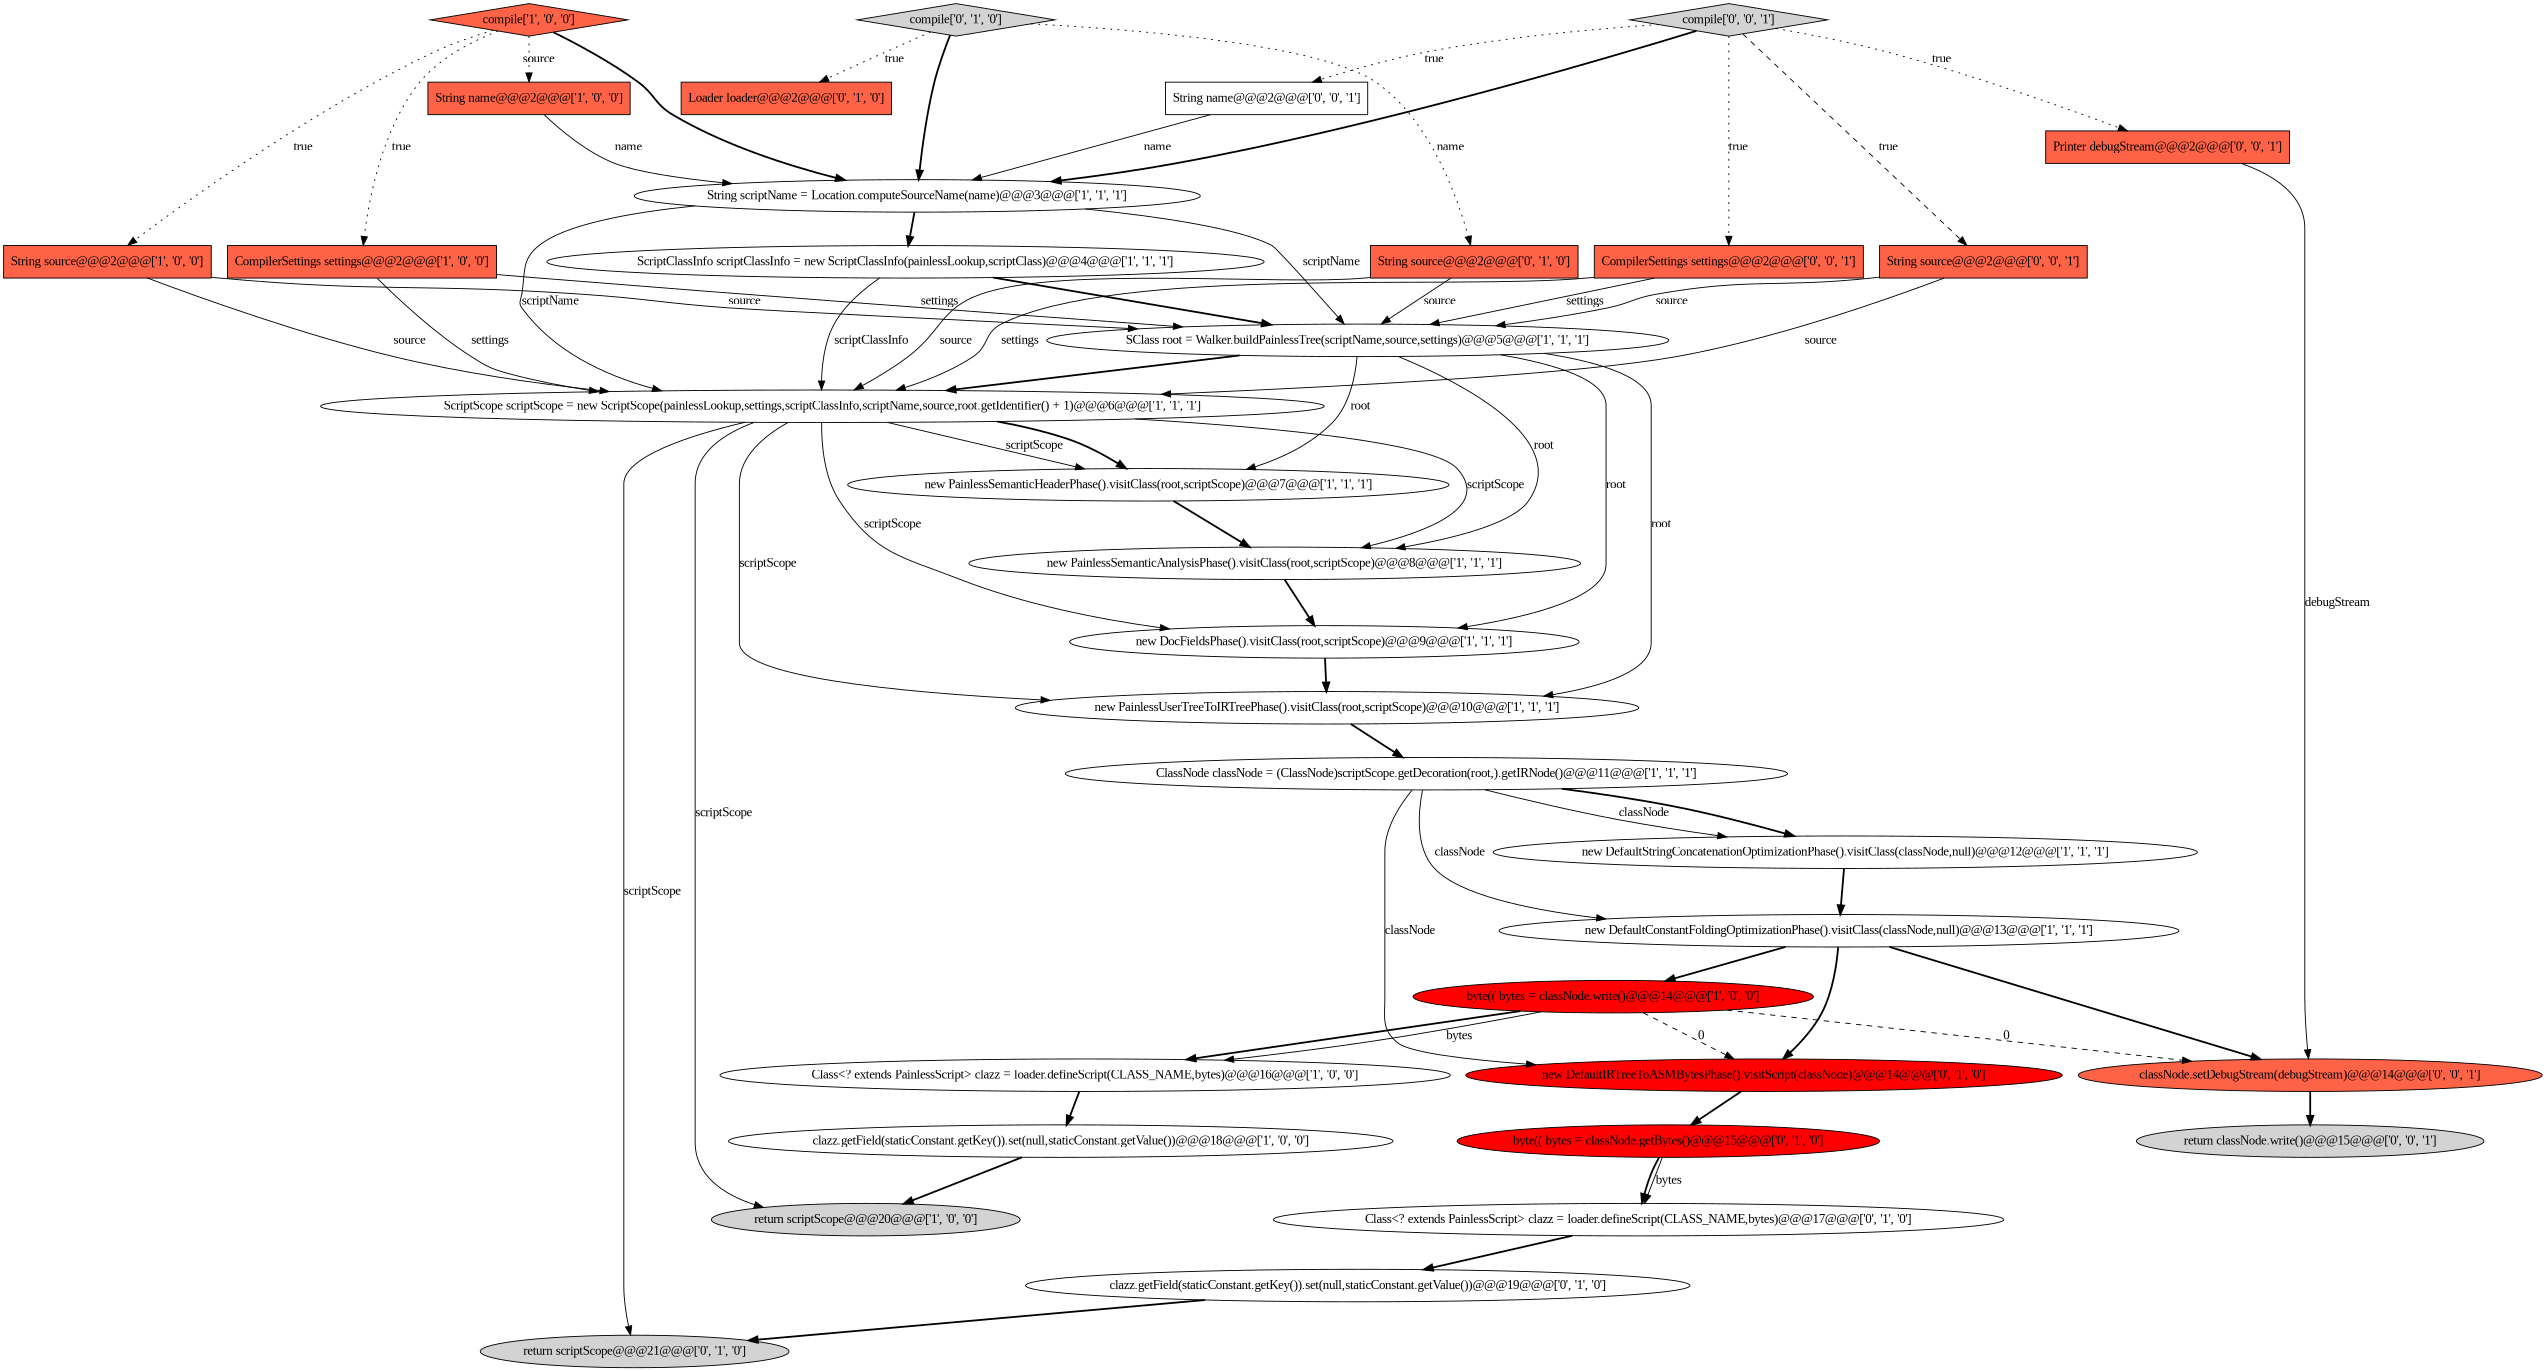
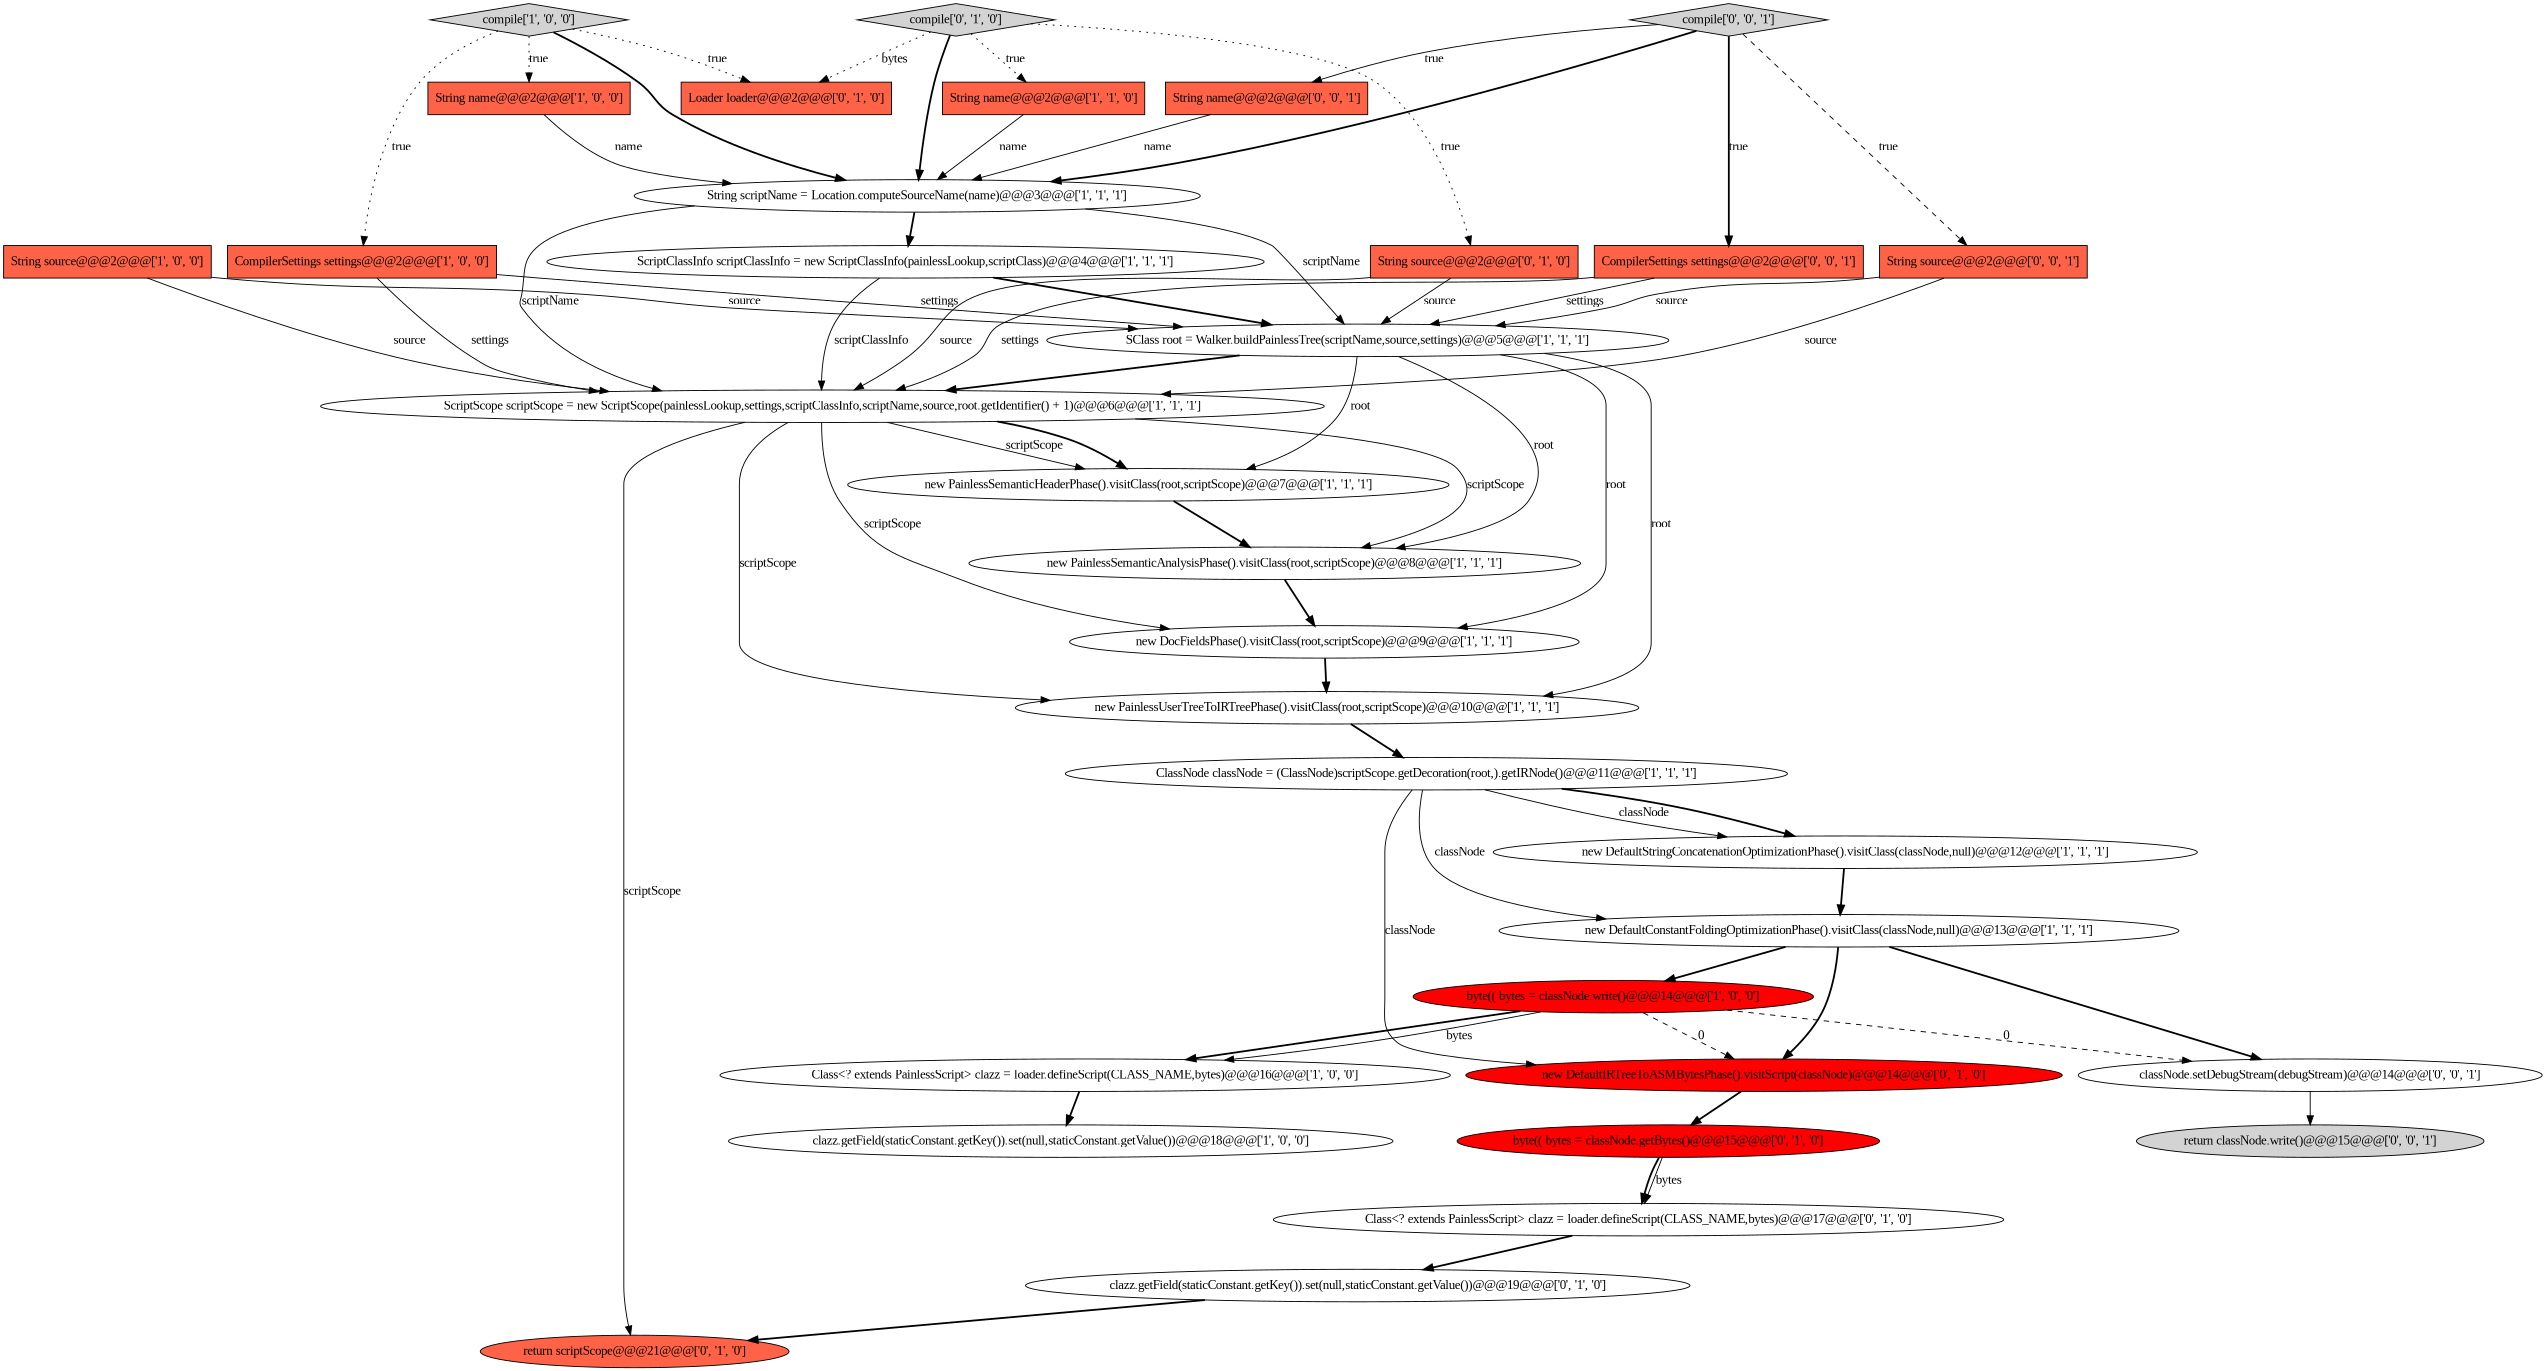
(529, 20) -> (529, 20)
(1488, 42) -> (1488, 42)
(539, 59) -> (539, 59)
(895, 59) -> (895, 59)
none -> (1044, 98)
(1267, 98) -> (1267, 98)
(307, 122) -> (658, 50)
(1729, 136) -> (1729, 136)
(1451, 147) -> (1451, 147)
(2168, 147) -> none
(2310, 1075) -> (2310, 1075)
(2310, 1104) -> (2310, 1104)
(866, 1220) -> none
(635, 1351) -> (635, 1351)
